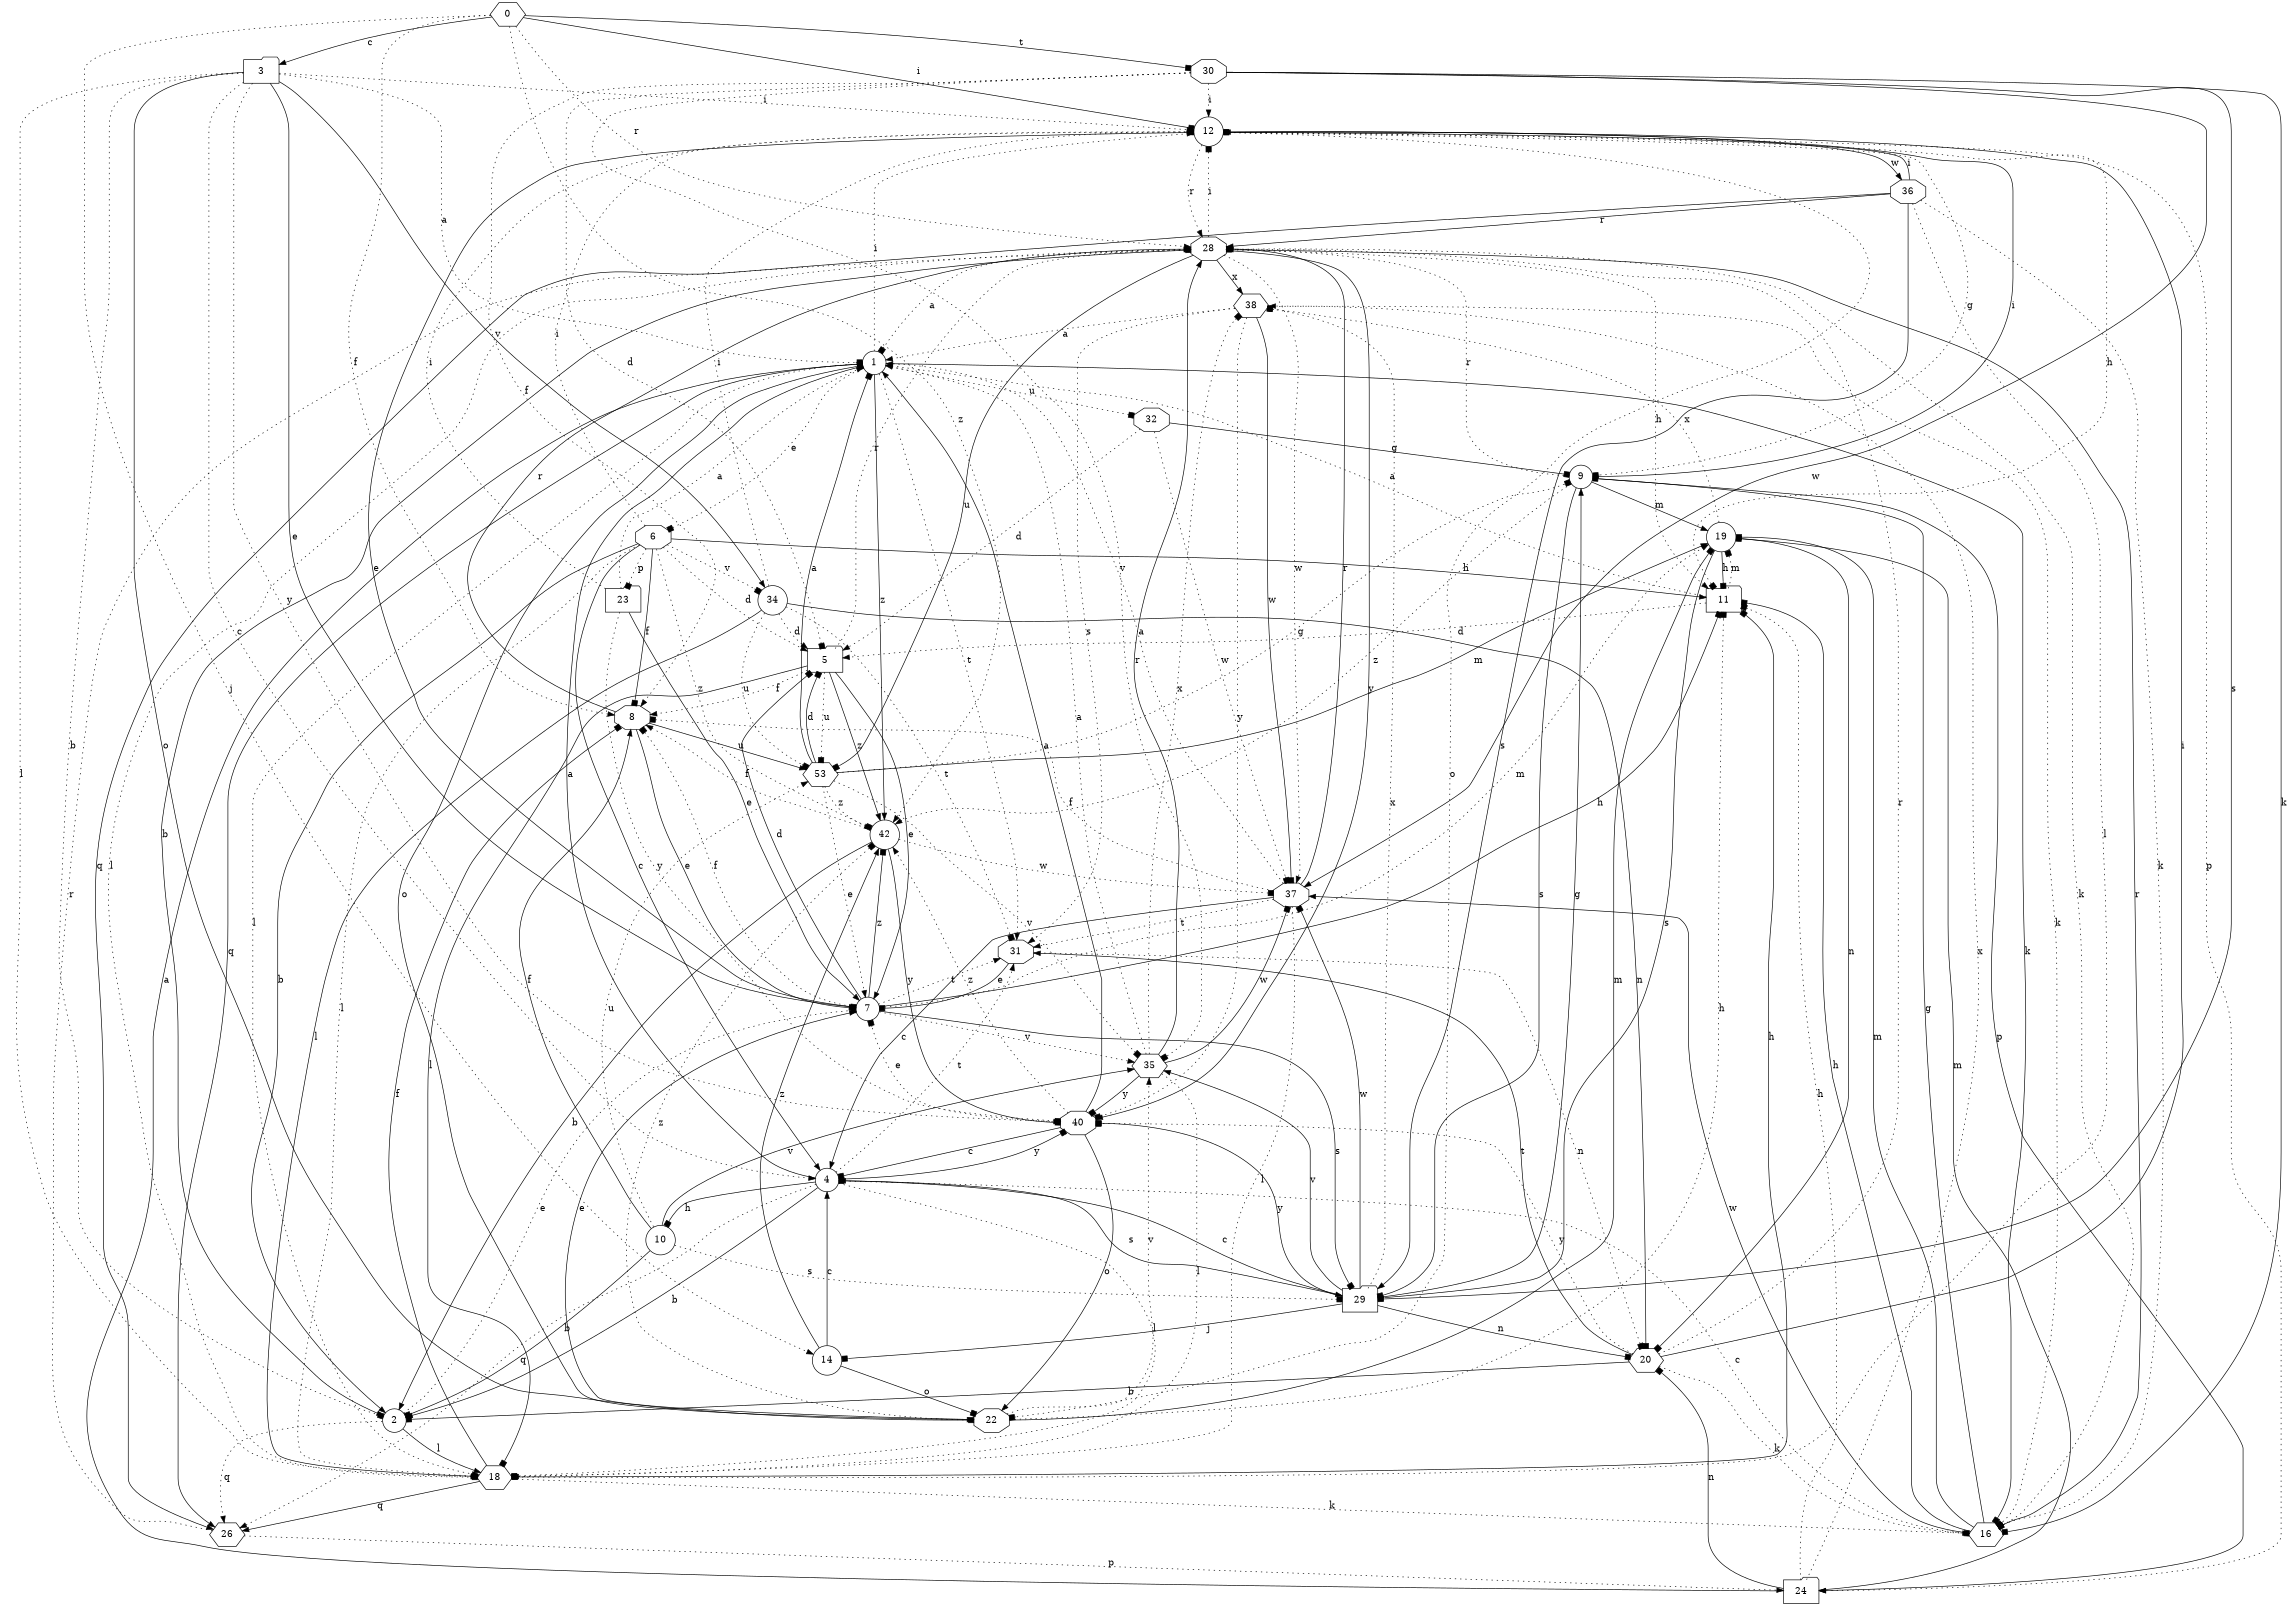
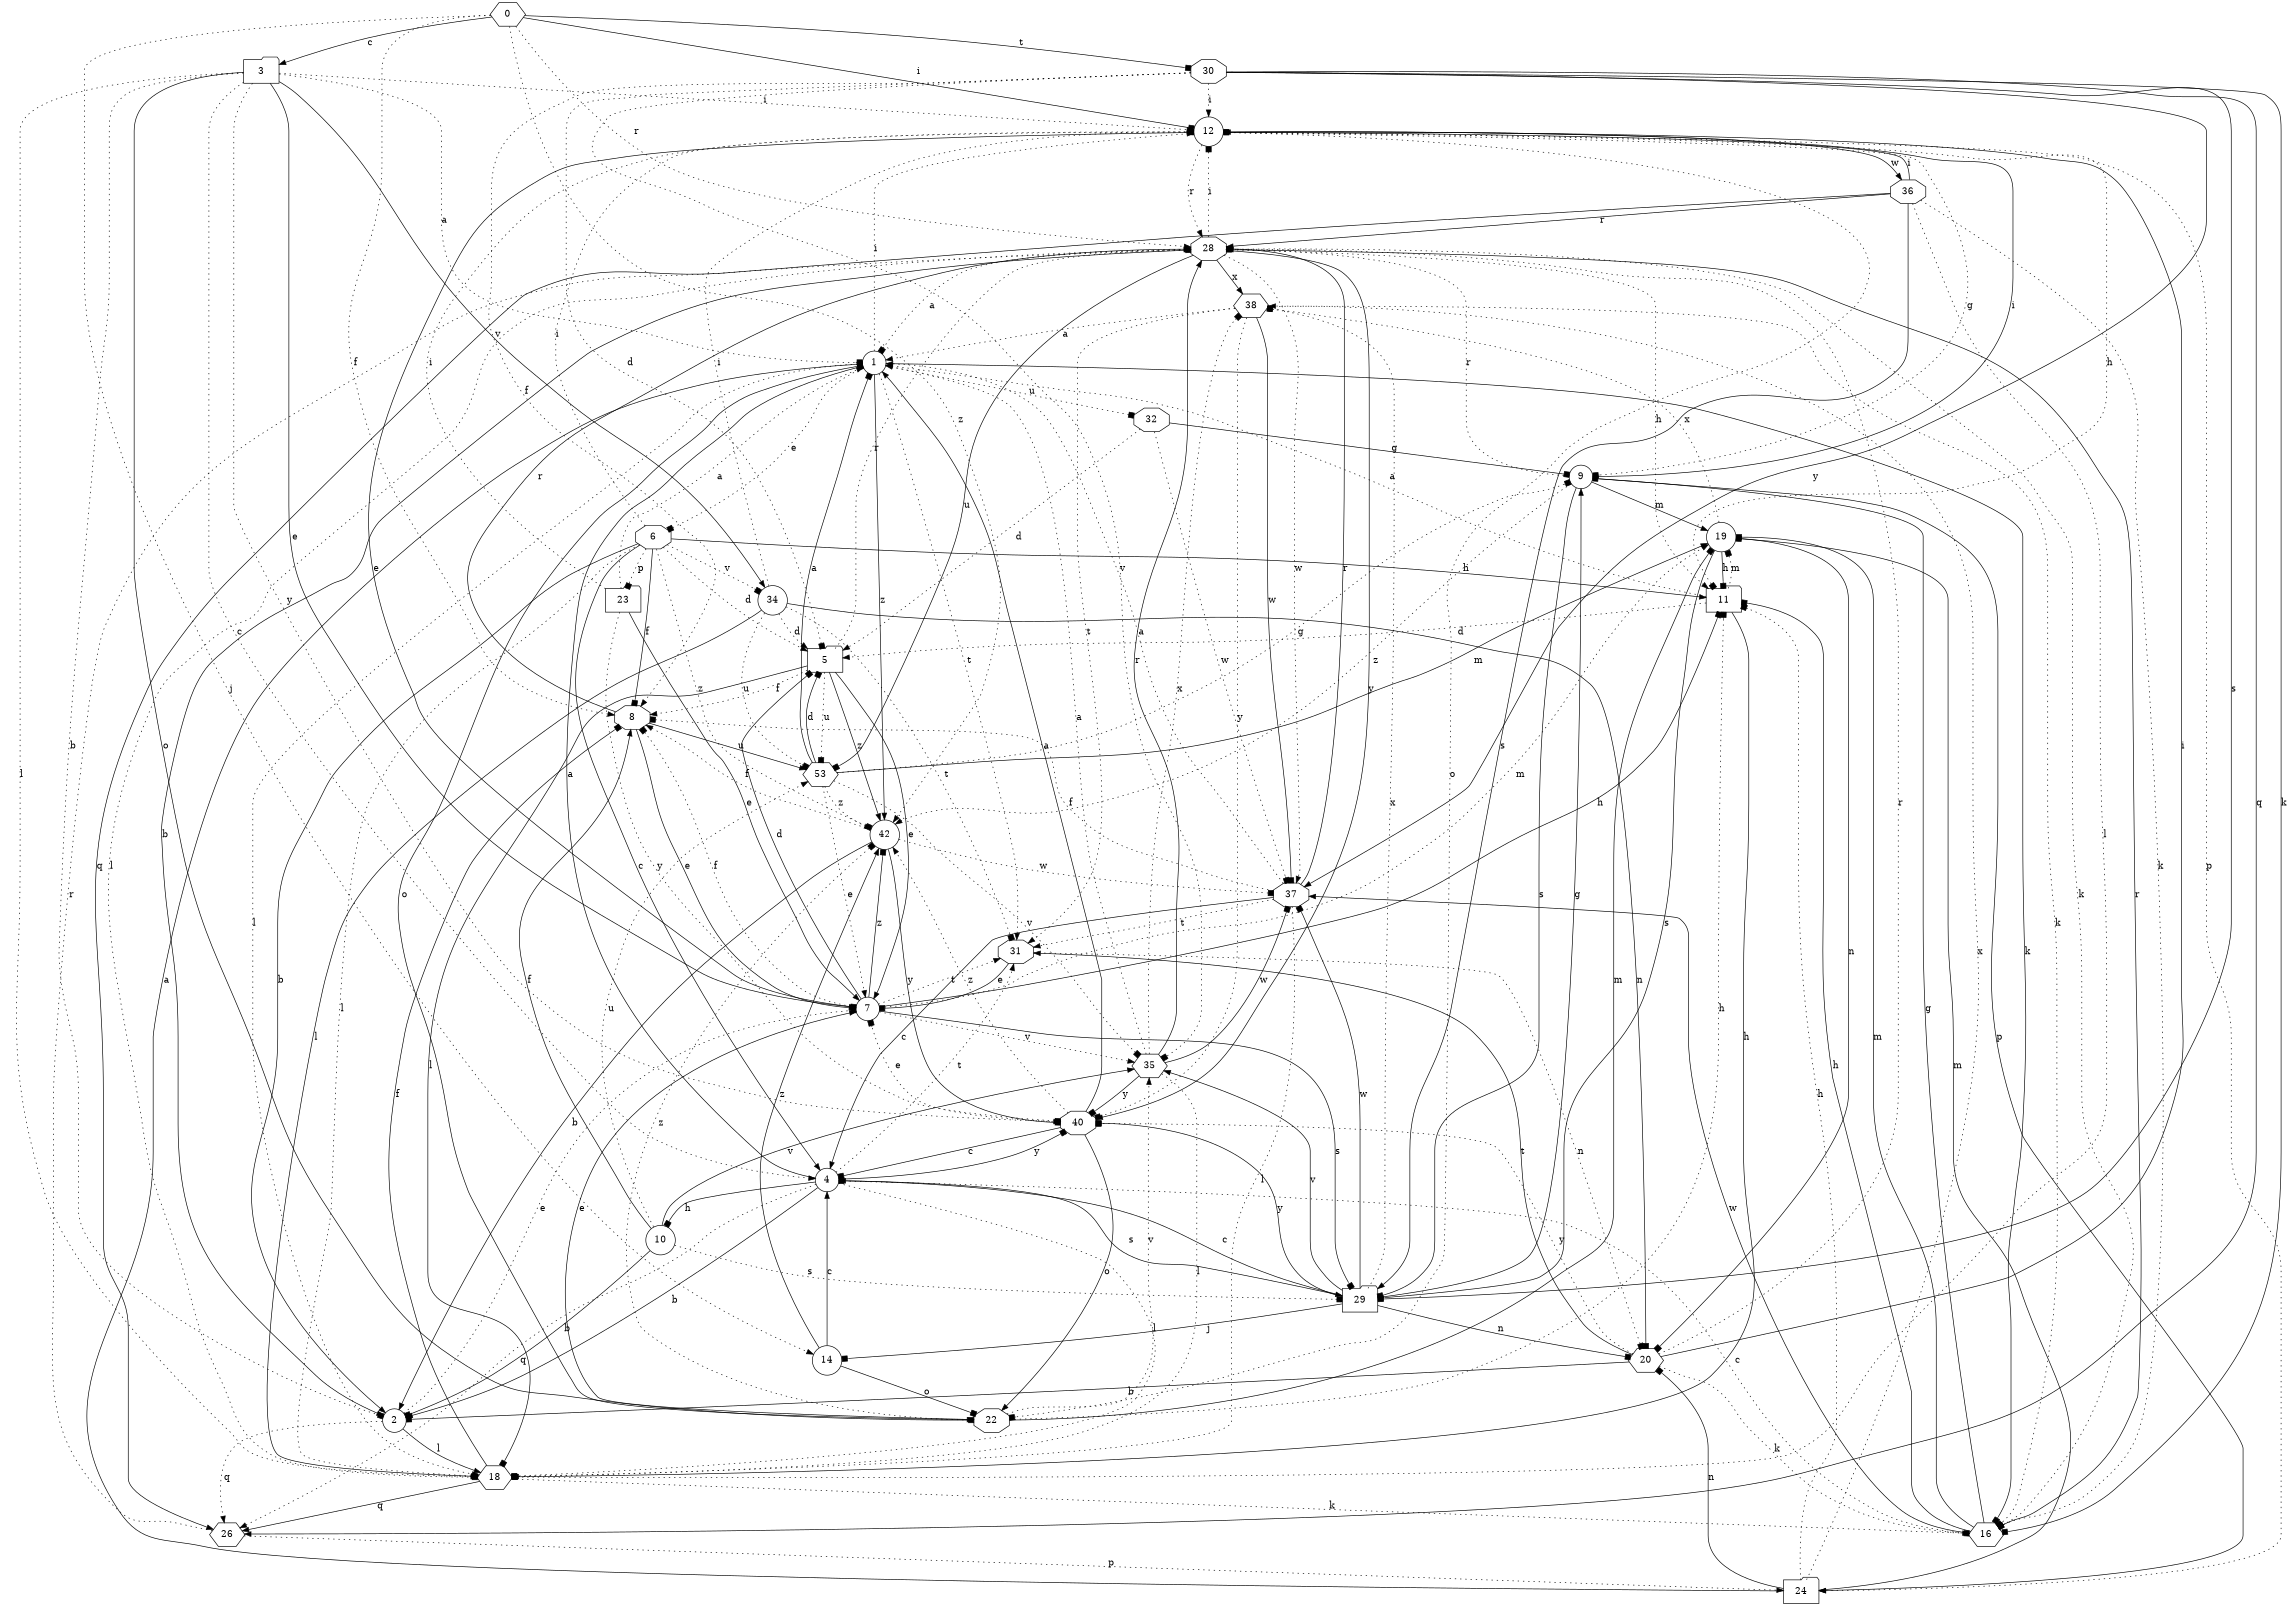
(1816, 477) -> (1816, 477)
(1089, 632) -> (1089, 632)
(237, 770) -> (2253, 1189)
(1781, 1451) -> (1508, 1428)
